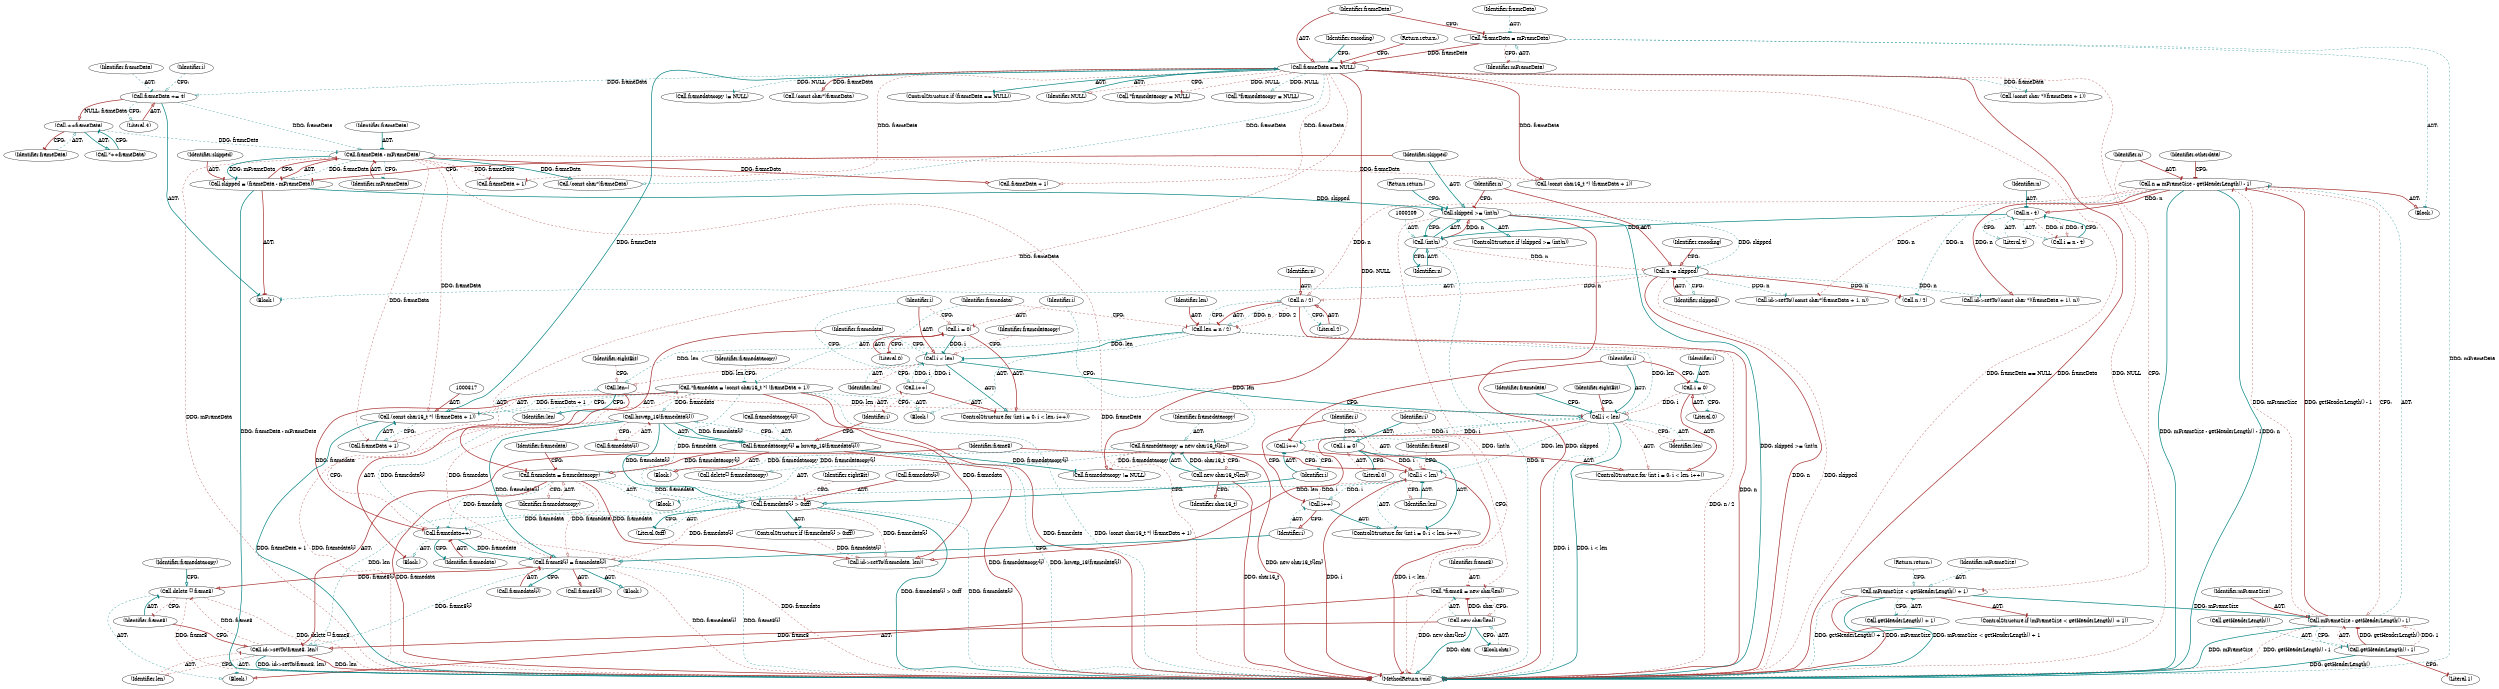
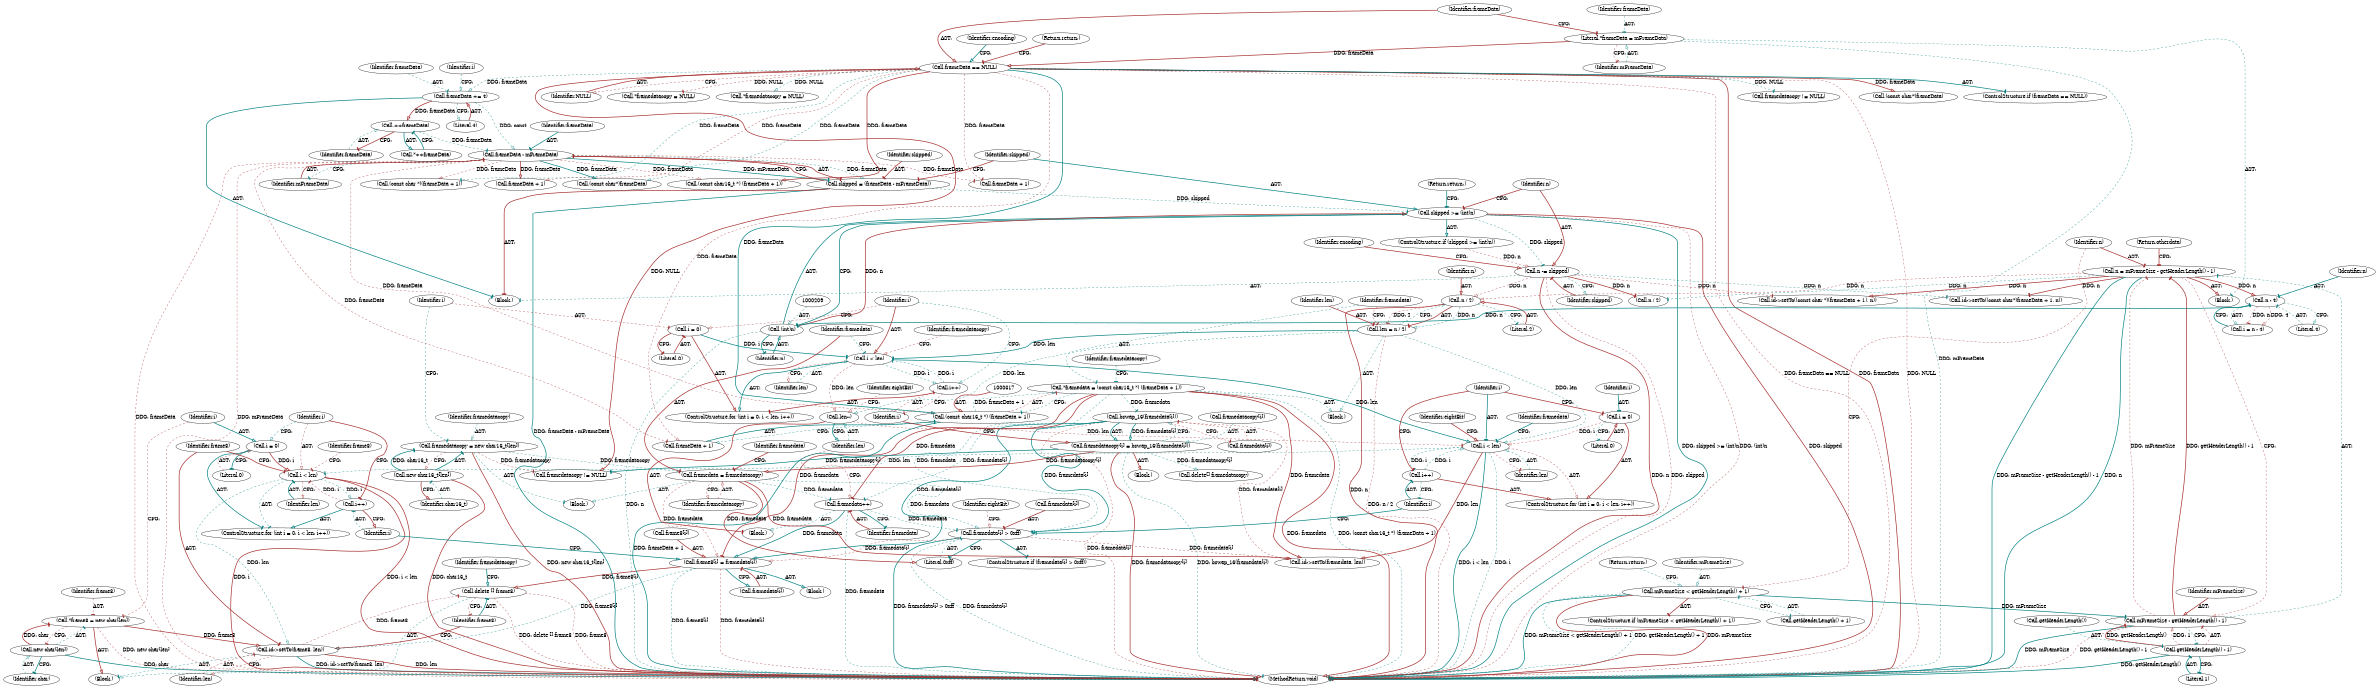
(1510, 39) -> (1624, 39)
(1144, 79) -> (750, 73)
(106, 112) -> (435, 112)
(312, 126) -> (513, 126)
(2195, 155) -> (2159, 243)
none -> (472, 169)
(875, 194) -> (1169, 201)
(1969, 206) -> (2077, 285)
(1542, 261) -> (1495, 257)
(1843, 282) -> (1673, 285)
(674, 401) -> (1129, 402)
(498, 438) -> (890, 452)
none -> (438, 490)
(605, 512) -> (911, 522)
(835, 550) -> (1278, 469)
(576, 576) -> (689, 549)
(1495, 605) -> (55, 632)
(885, 631) -> (190, 636)
(1496, 650) -> (32, 679)
(2422, 665) -> (2201, 664)
(886, 666) -> (976, 672)
none -> (2186, 666)
(745, 672) -> (771, 550)
